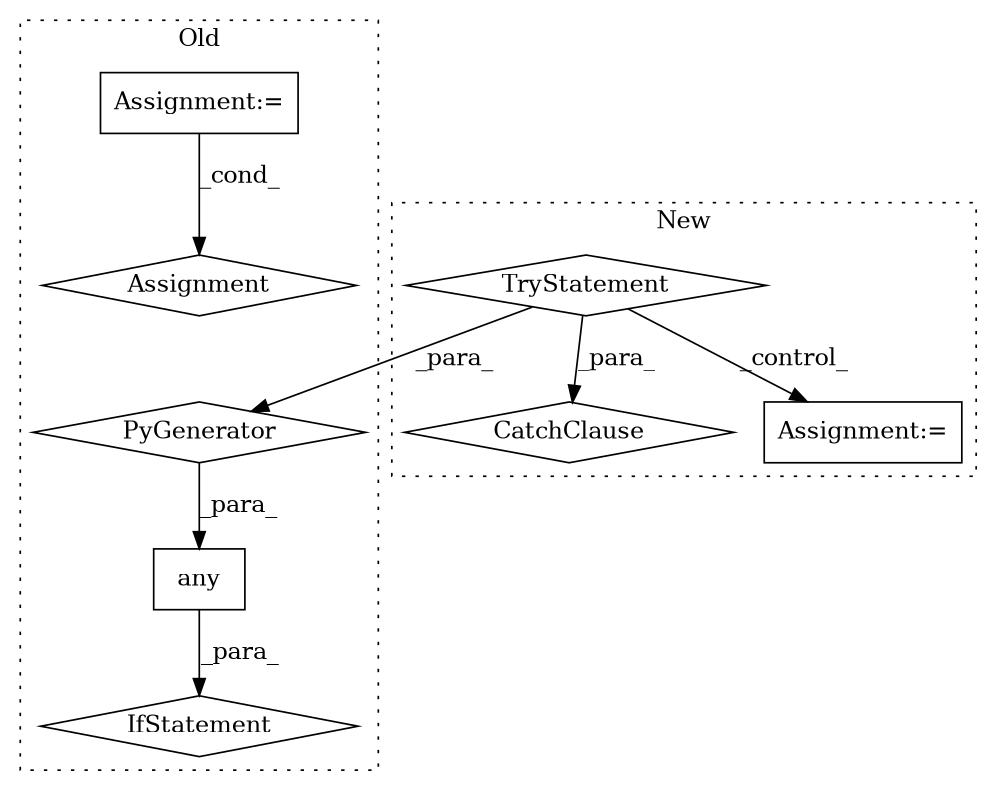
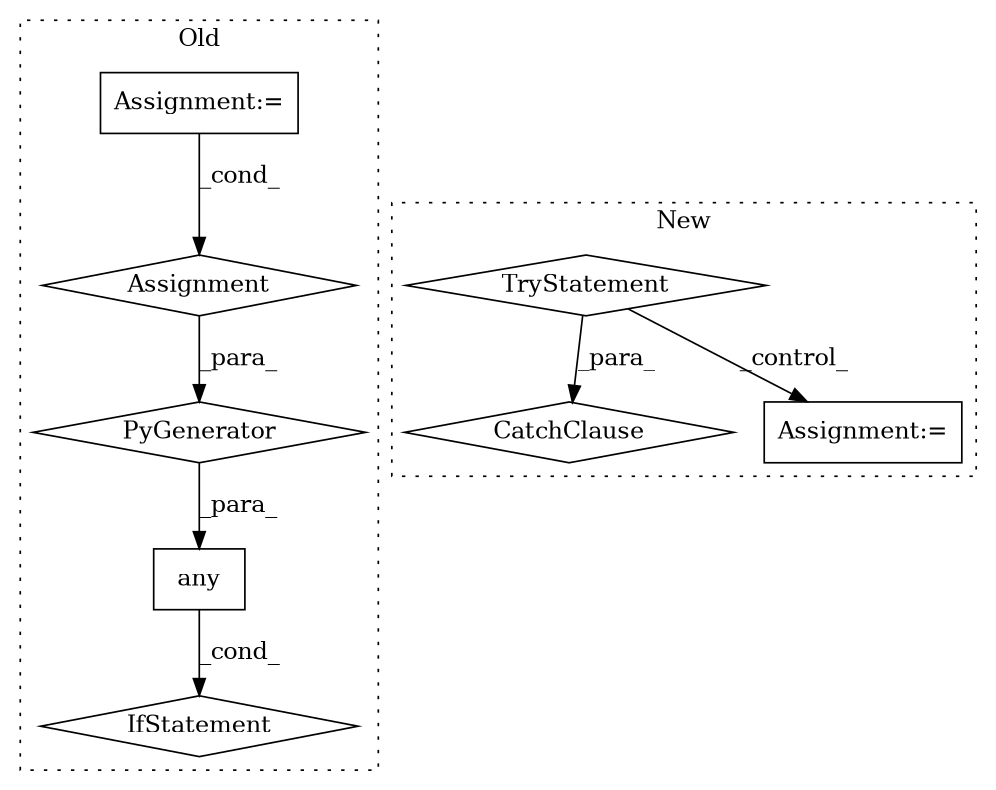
(406, 354) -> (199, 350)
(240, 653) -> (240, 653)
